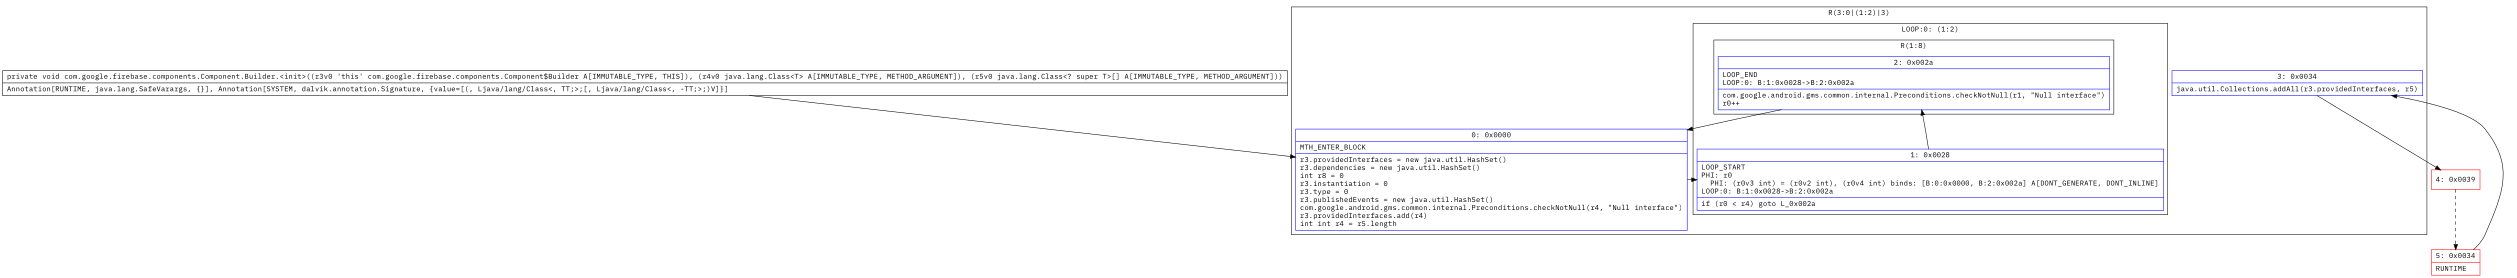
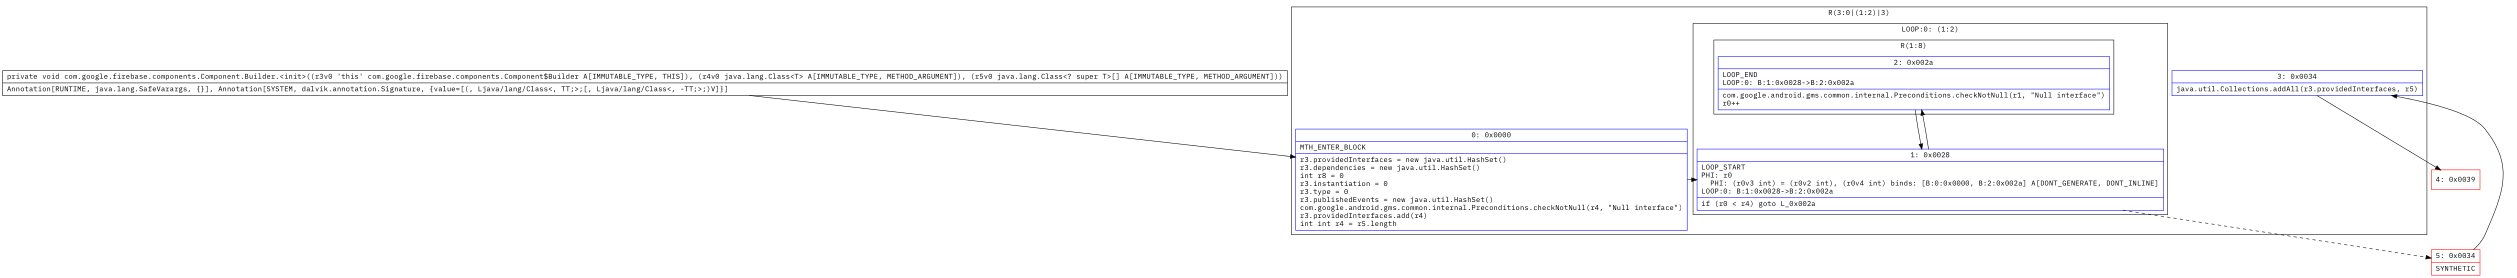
(1737, 119) -> (1918, 127)
(2456, 217) -> (2259, 231)
(2451, 269) -> (2456, 269)
